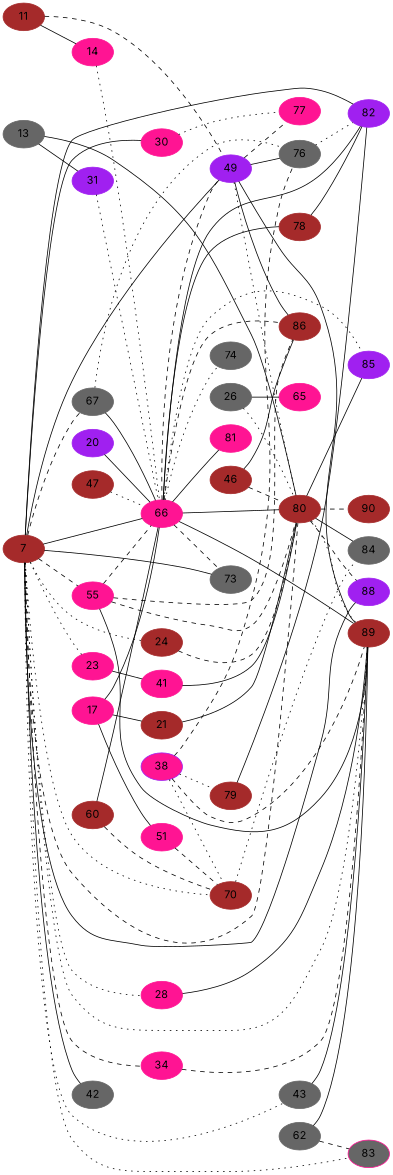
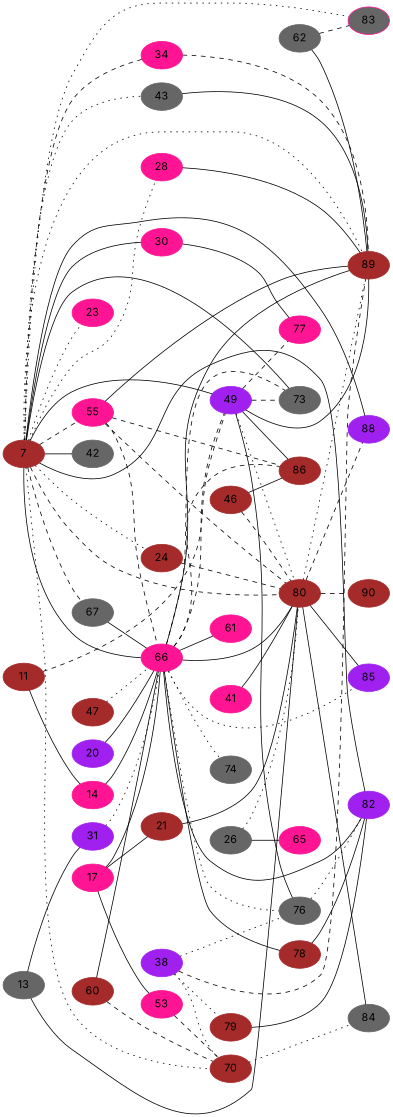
(228, 119) -> (247, 264)
(145, 222) -> (202, 867)
(130, 271) -> (136, 730)
none -> (265, 400)
(231, 439) -> (231, 629)
(269, 470) -> (231, 937)
(131, 676) -> none
(162, 767) -> (162, 963)
(162, 837) -> (162, 1004)
